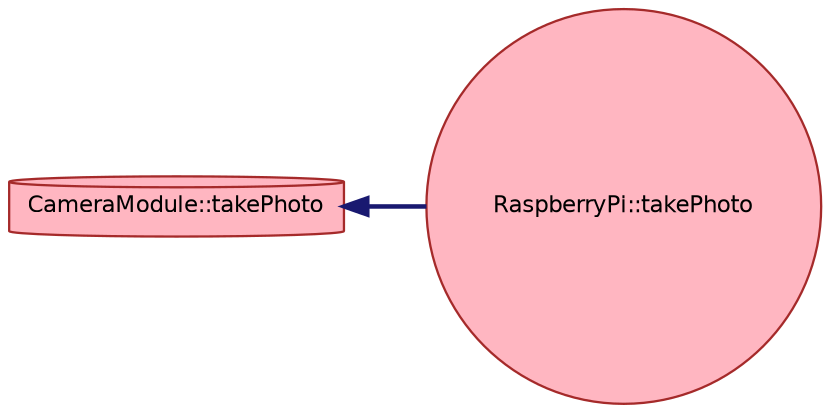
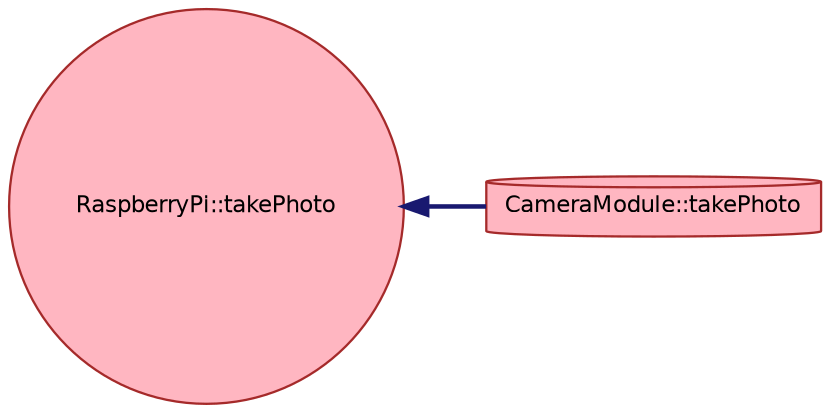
(397, 206) -> (457, 206)
